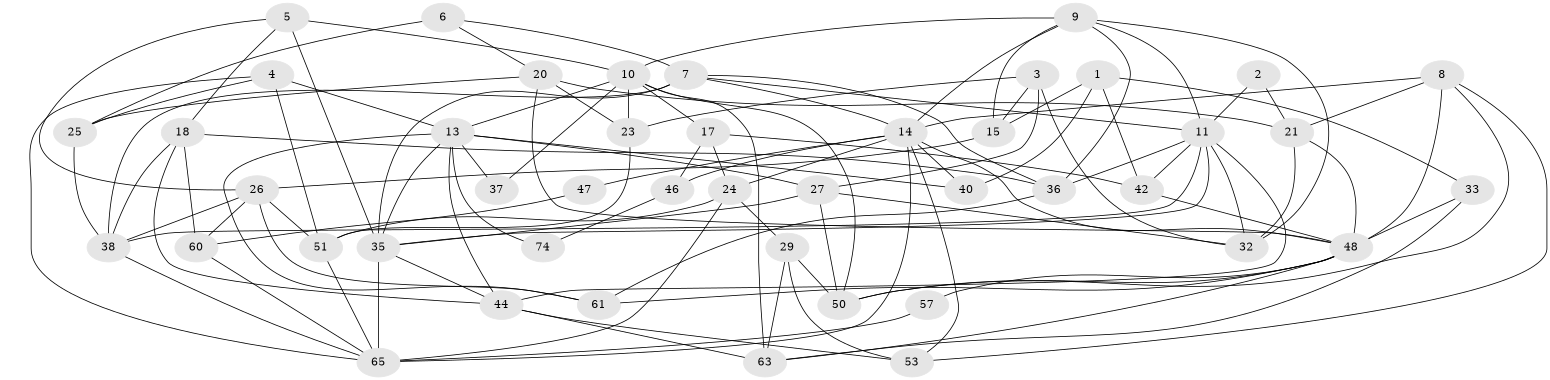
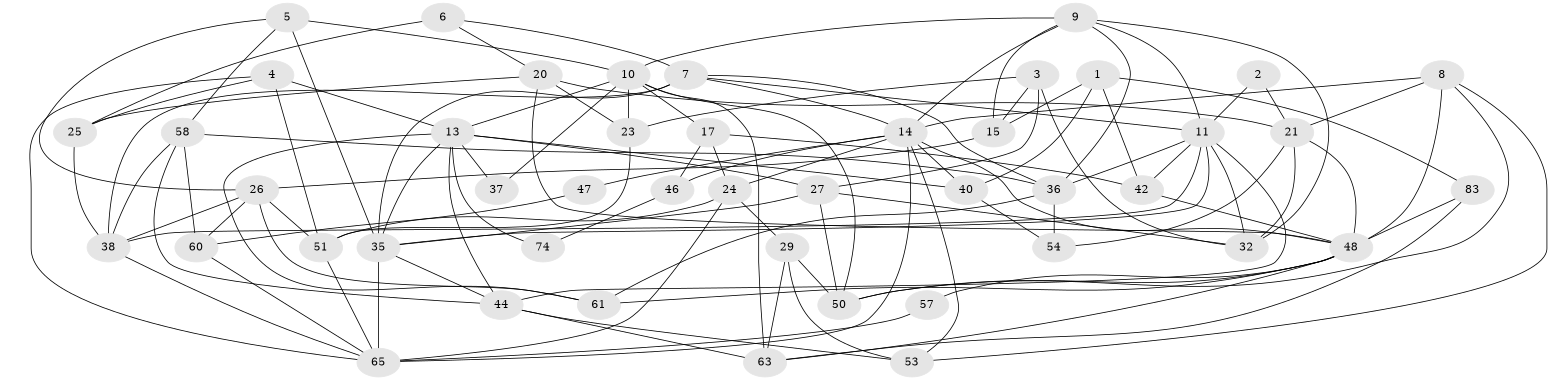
(183, 133) -> (183, 133)
(1473, 190) -> (1473, 190)
none -> (1054, 248)
